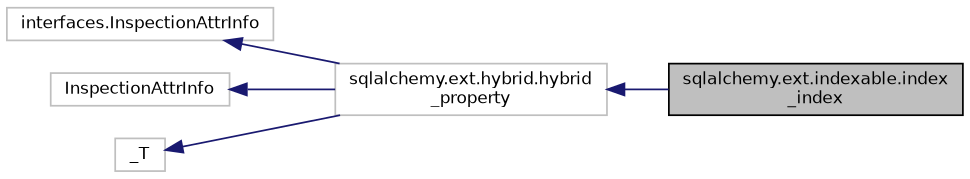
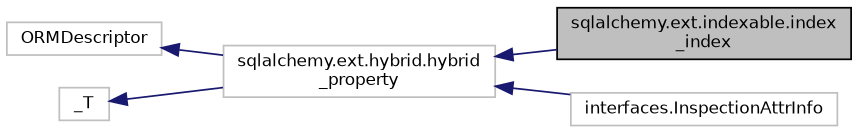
(291, 54) -> (542, 91)
(140, 89) -> (84, 39)
